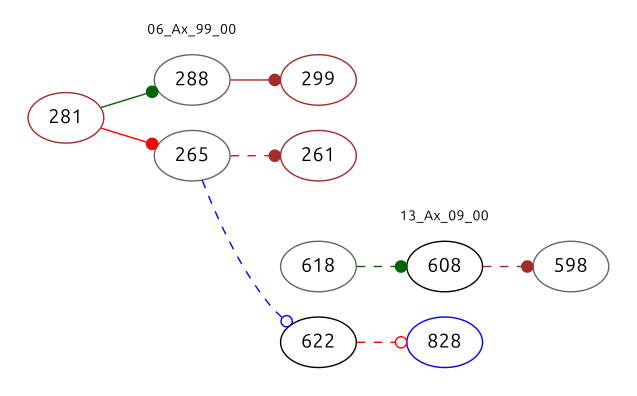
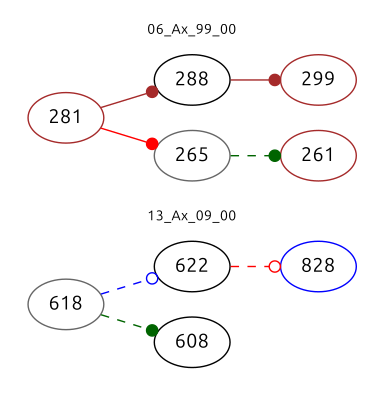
(192, 80) -> (192, 80)
(124, 101) -> (124, 101)
(250, 156) -> (250, 156)
(235, 253) -> (124, 287)
(571, 267) -> none
